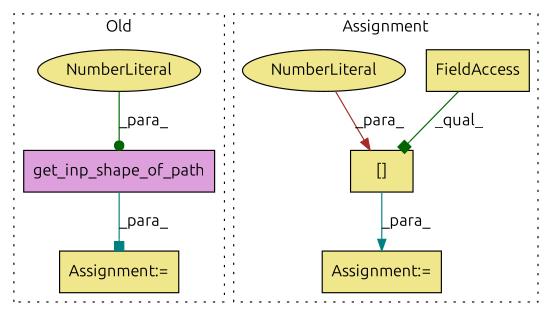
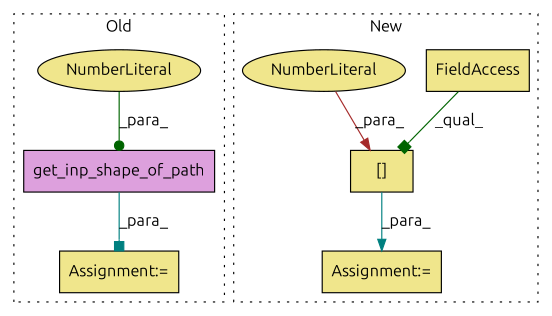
(386, 27) -> (386, 27)
